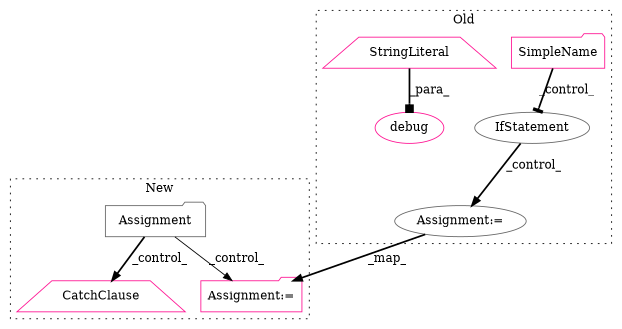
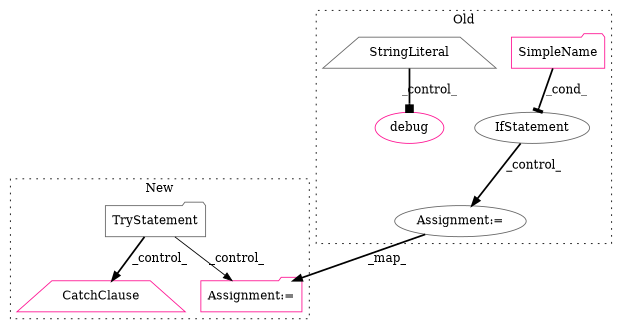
(409, 53) -> (409, 53)
(429, 90) -> (429, 90)
(567, 90) -> (567, 90)
(156, 221) -> (156, 221)
